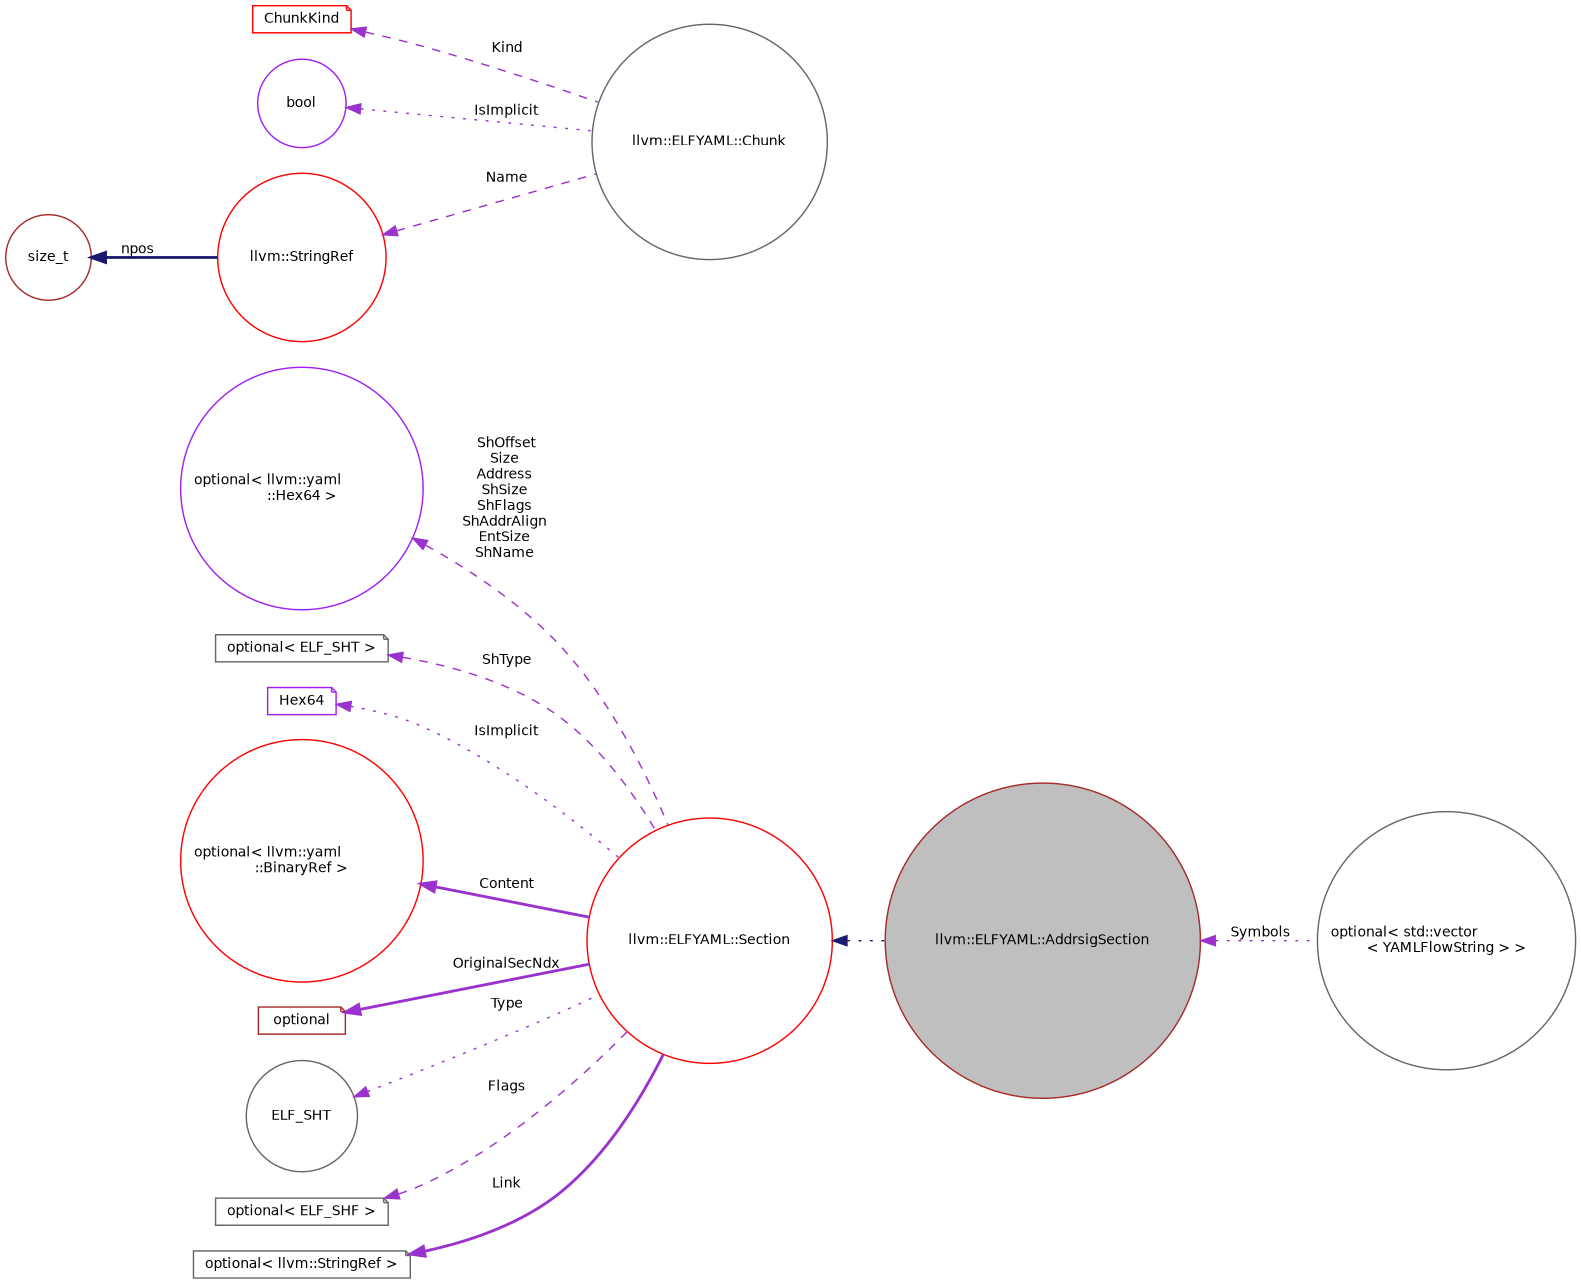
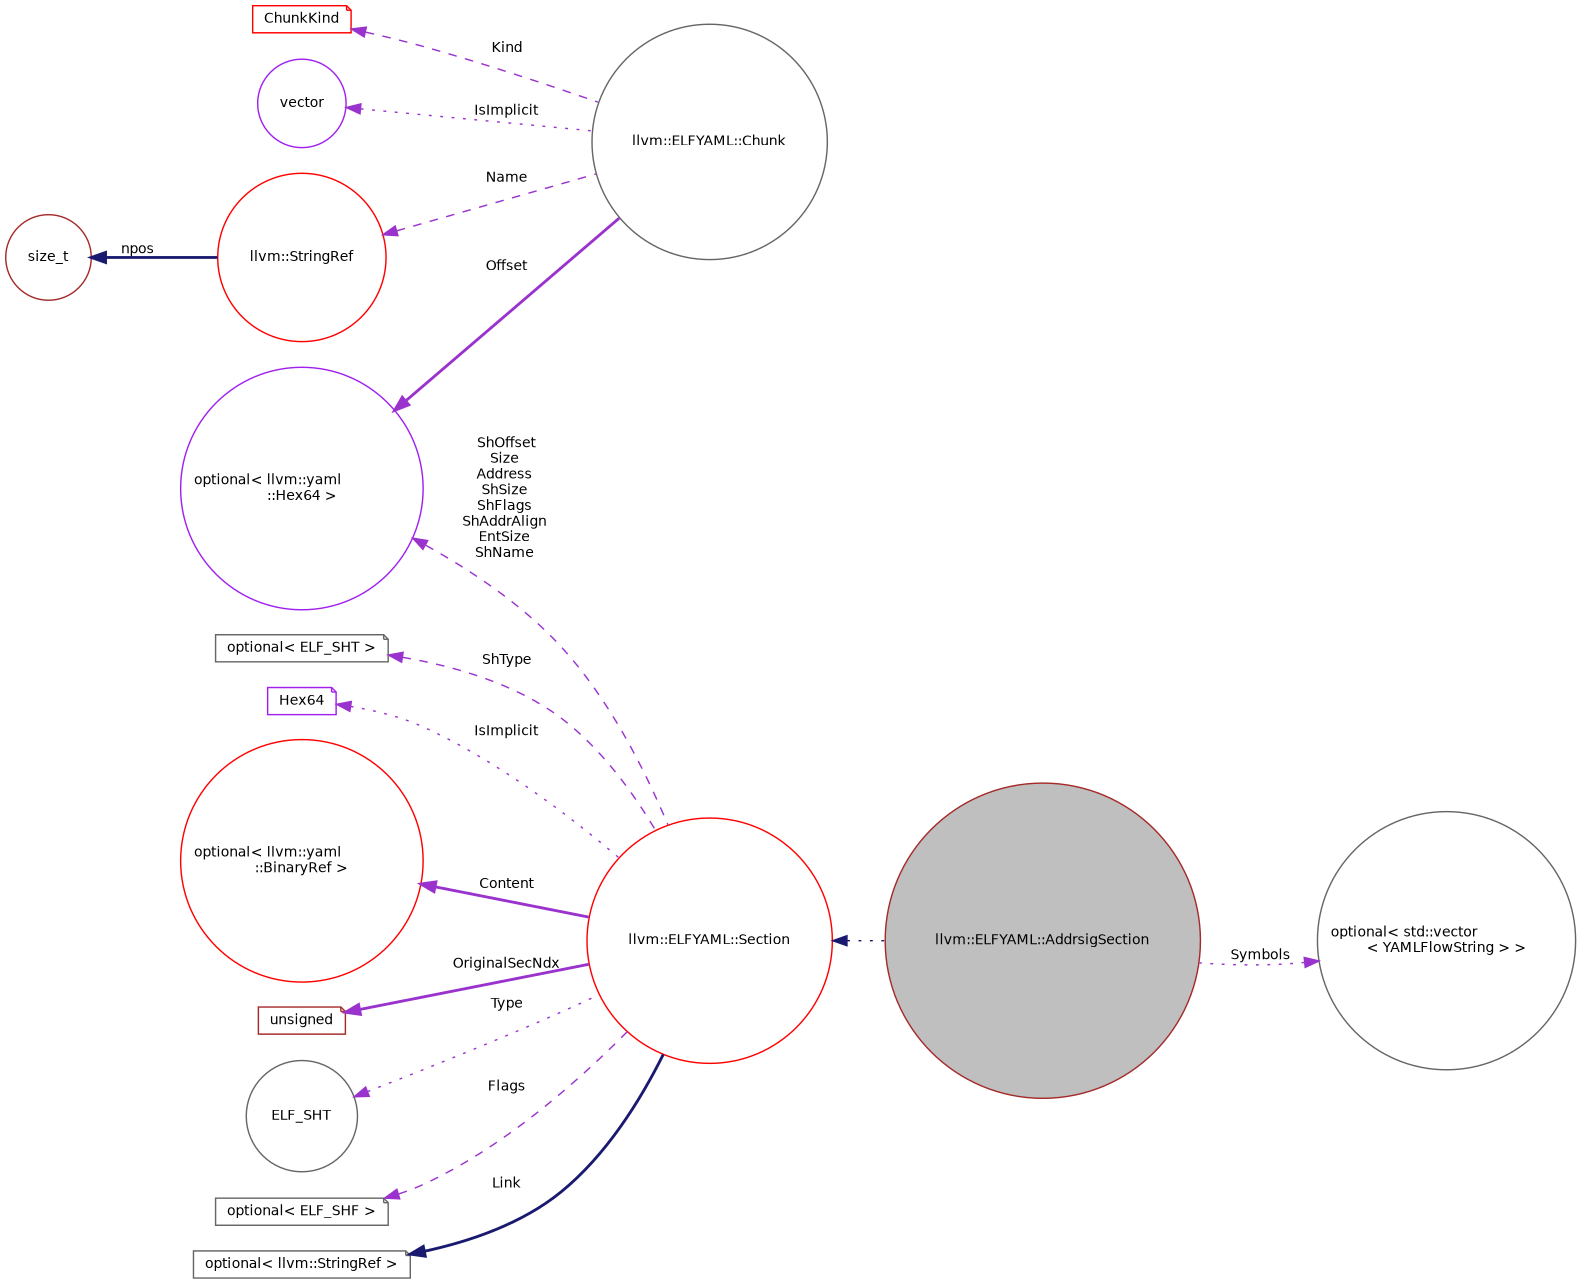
(302, 103) -> (302, 103)
none -> (513, 309)
(1266, 941) -> (1252, 965)
(302, 1021) -> (302, 1021)
(569, 1184) -> (569, 1184)
